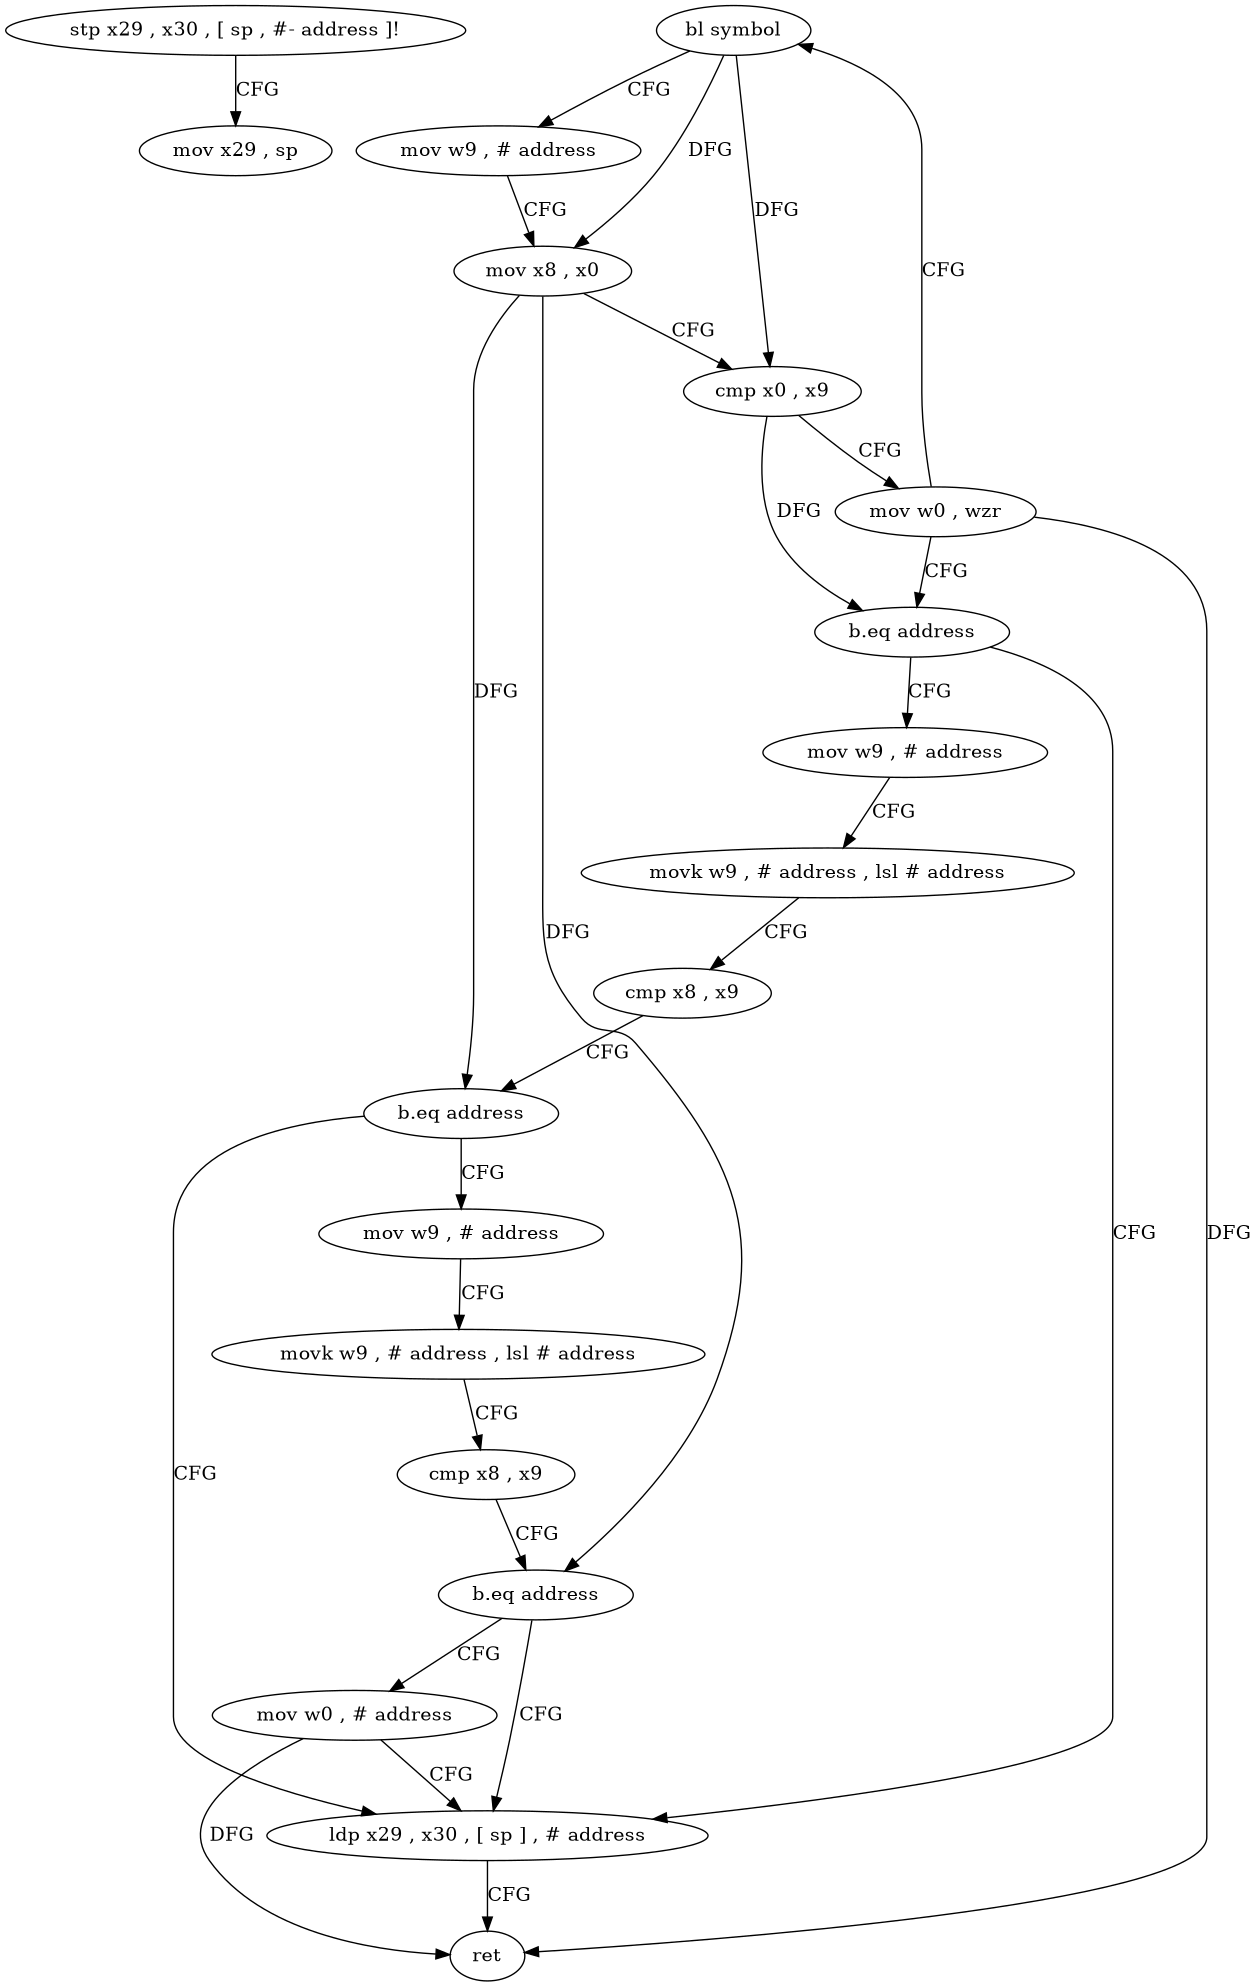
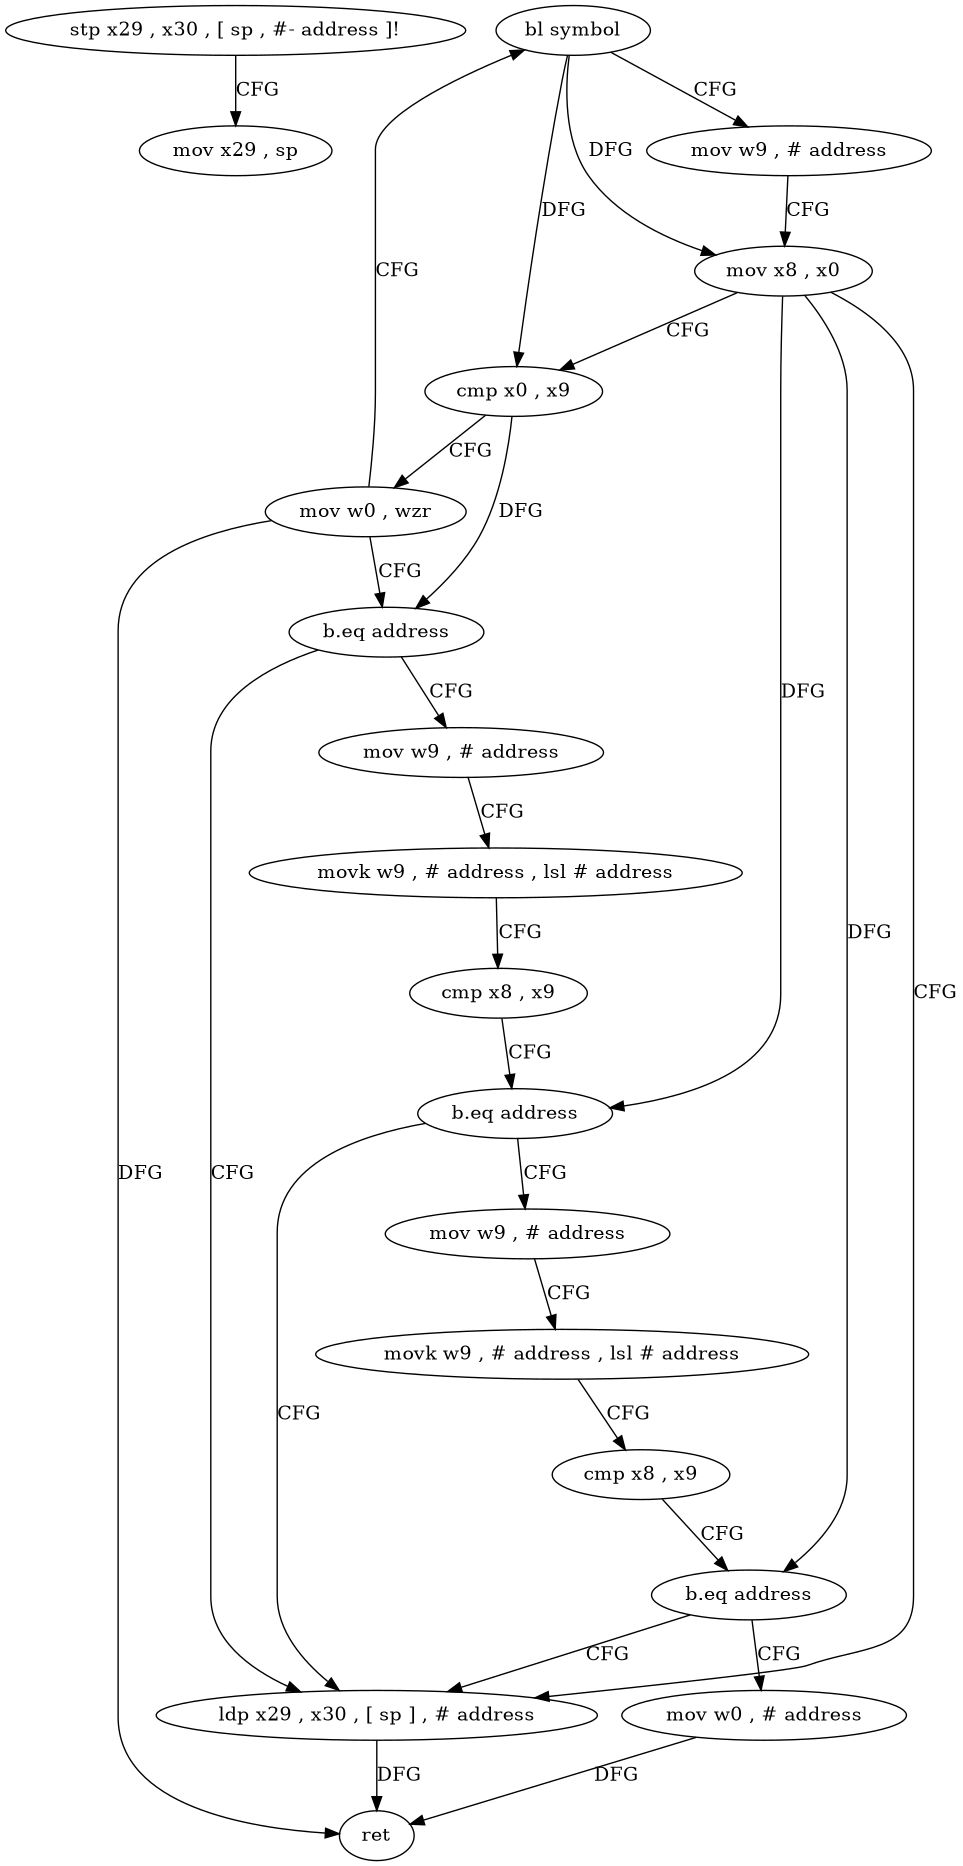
(416, 1771) -> (914, 1126)
(510, 1896) -> (400, 1776)
